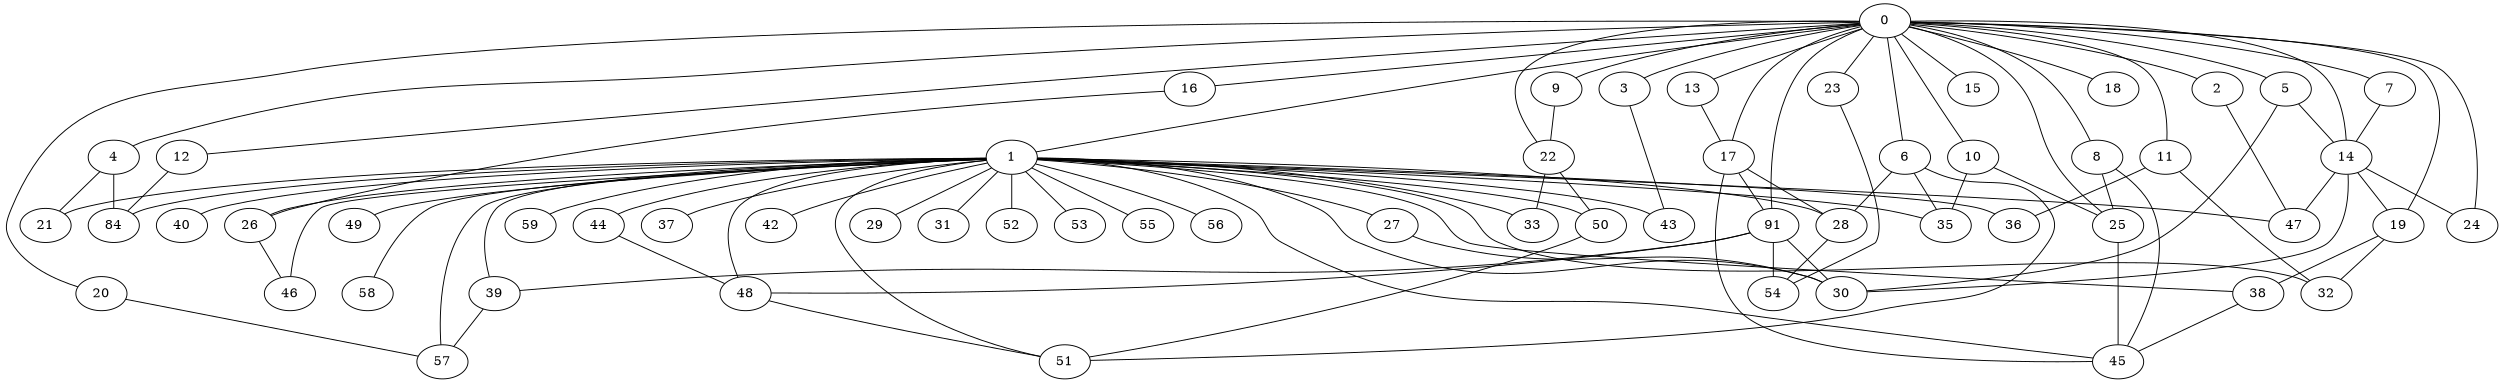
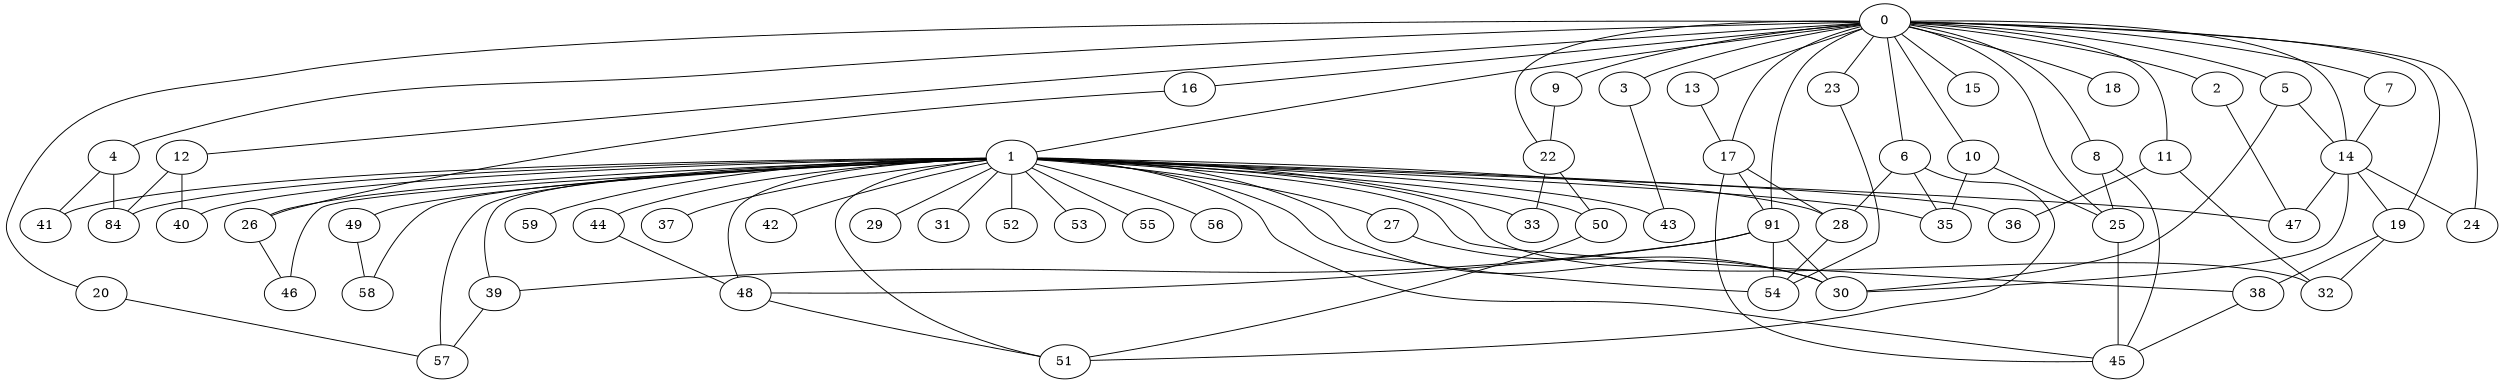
none -> (182, 186)
(46, 225) -> (46, 225)
none -> (1384, 257)
none -> (361, 259)
